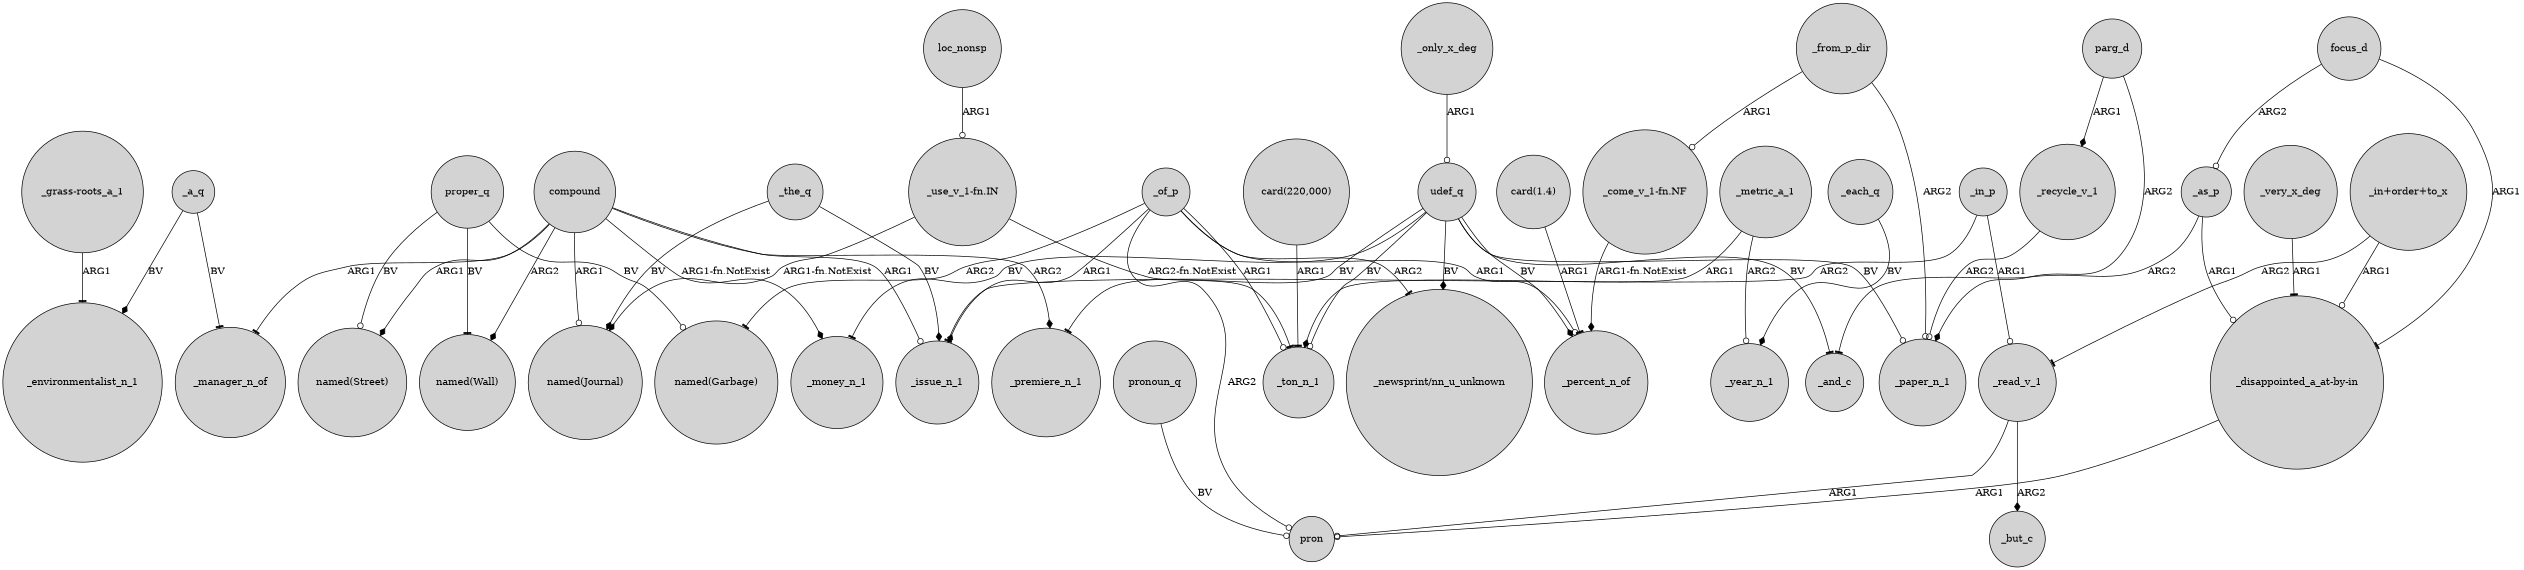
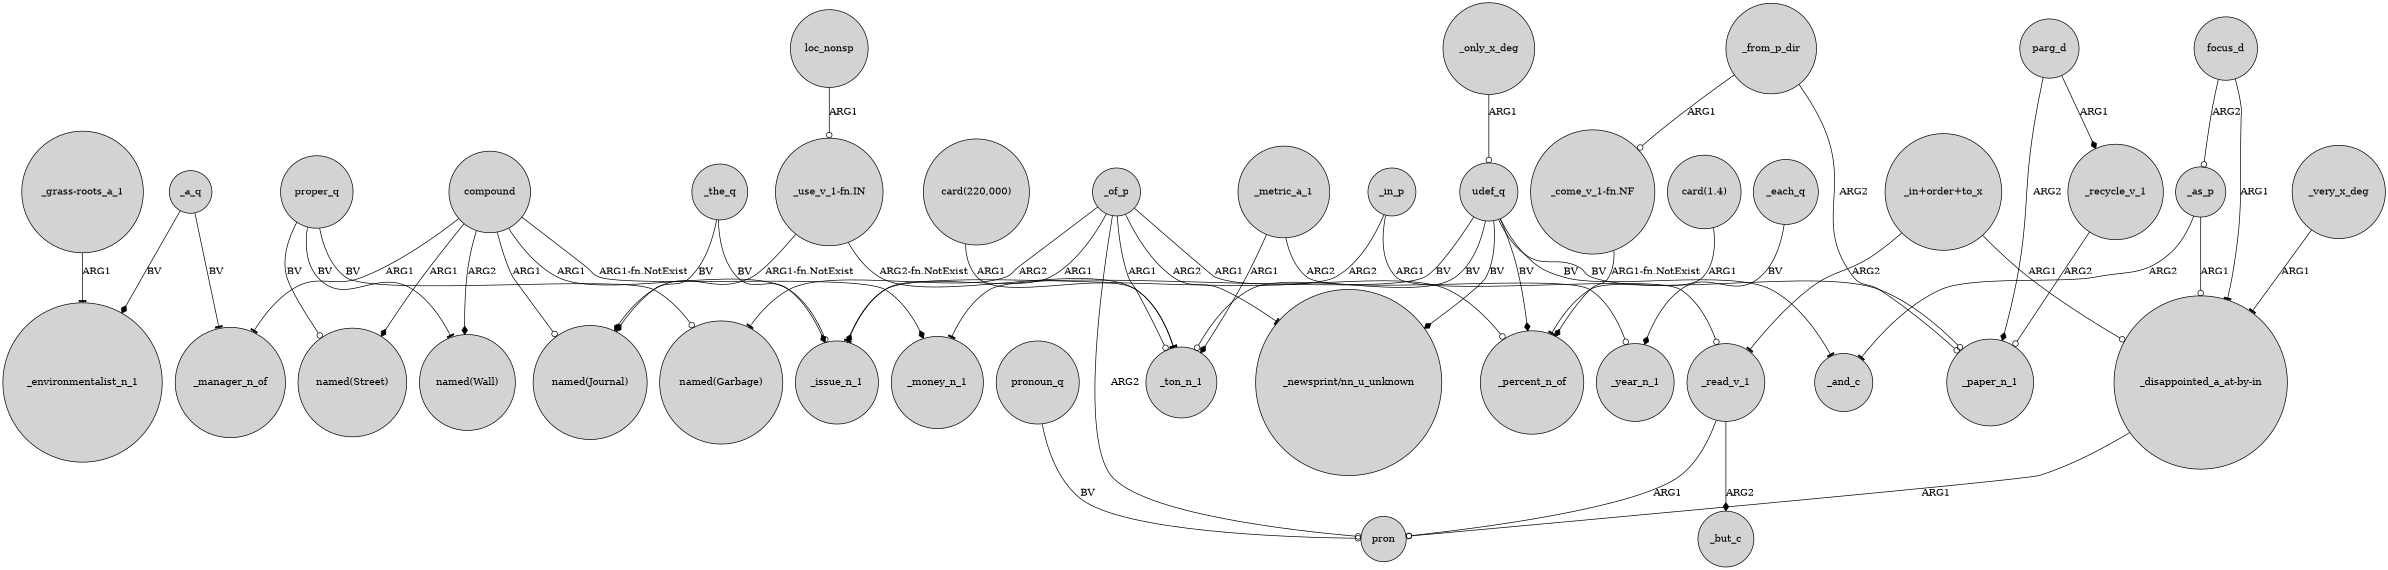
(1046, 383) -> none
